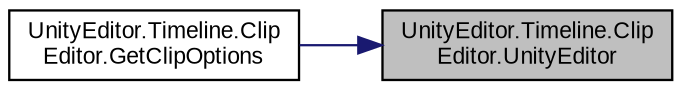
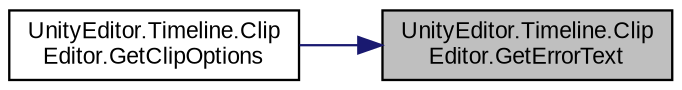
(527, 45) -> (527, 45)
